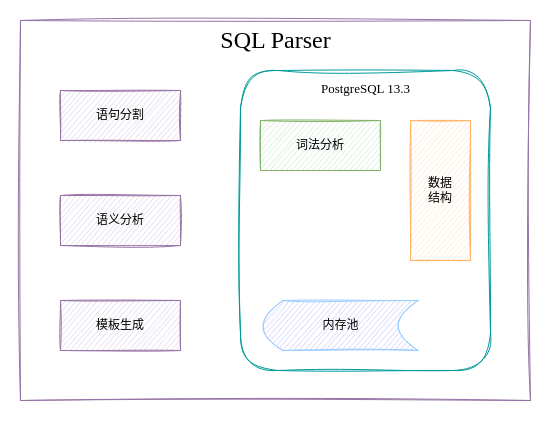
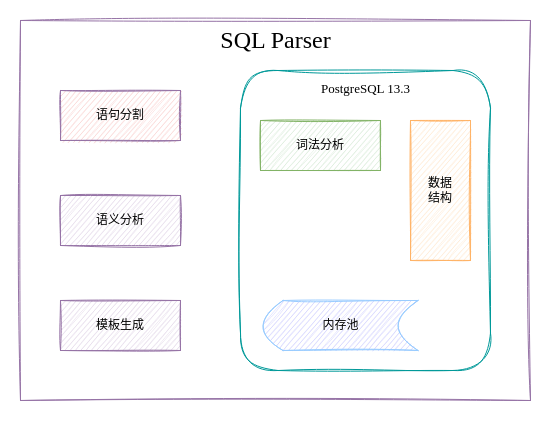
(121, 116) -> (121, 116)
